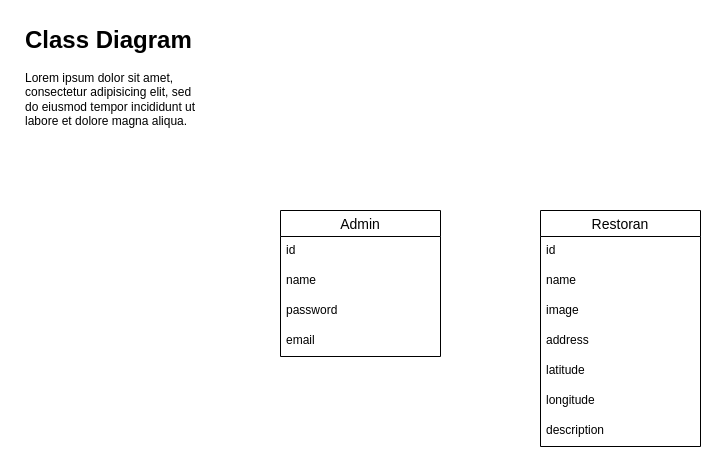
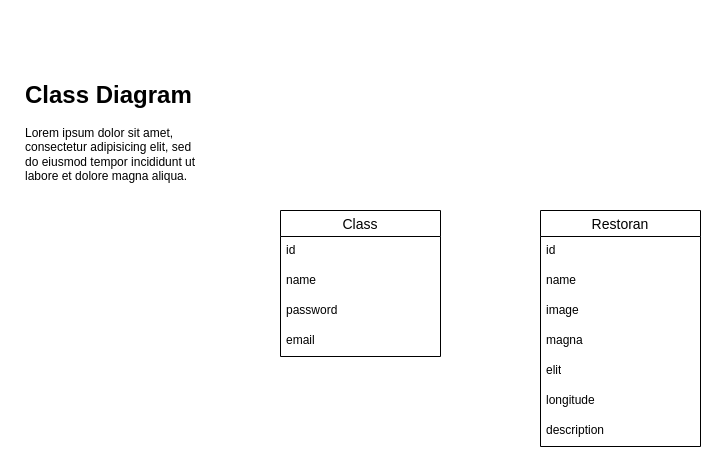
(116, 81) -> (116, 136)
(360, 224) -> (360, 224)
(570, 341) -> (563, 341)
(570, 371) -> (557, 371)
